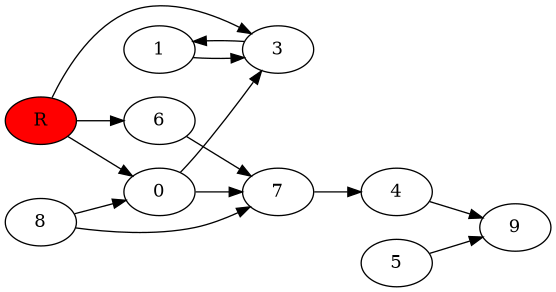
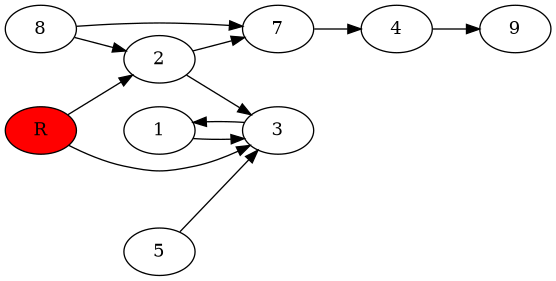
(159, 121) -> none
(159, 192) -> (159, 59)
(450, 247) -> (214, 196)
